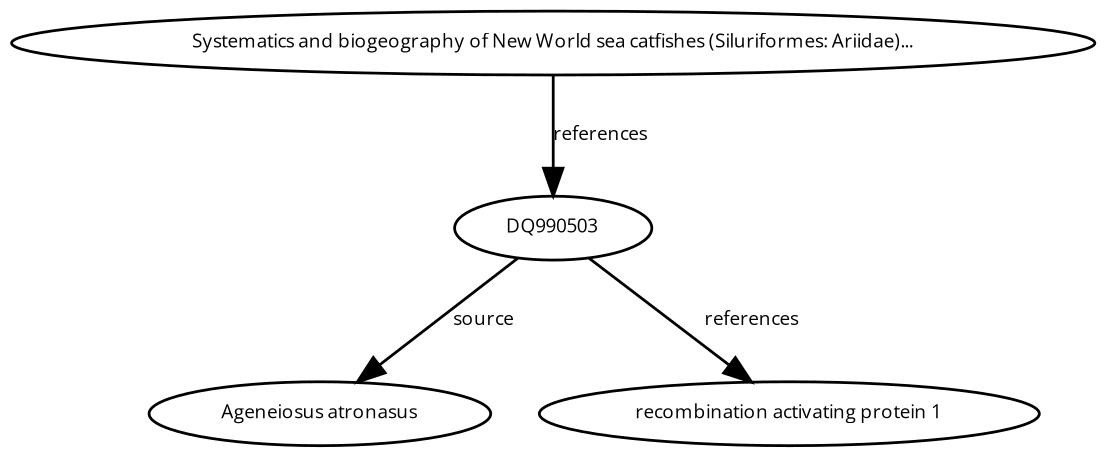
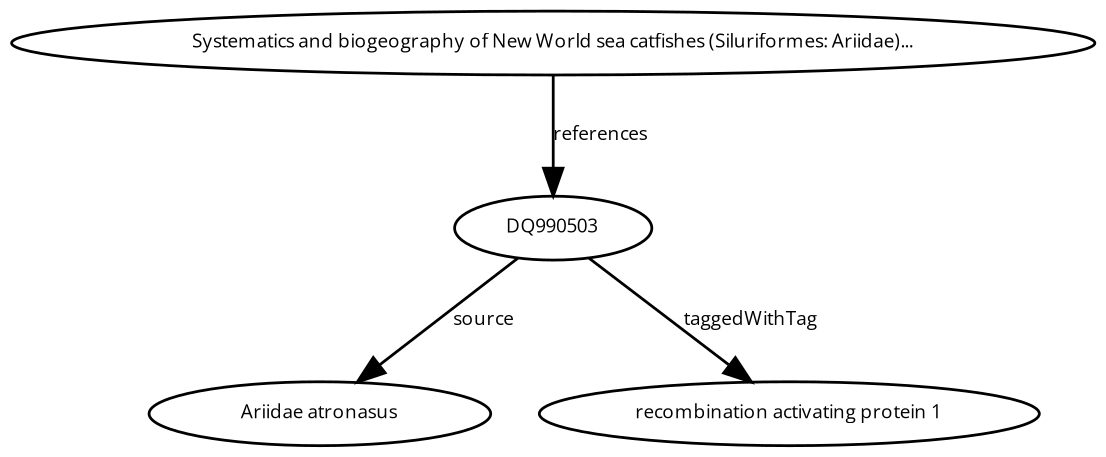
(752, 321) -> (752, 321)
(320, 414) -> (320, 414)
